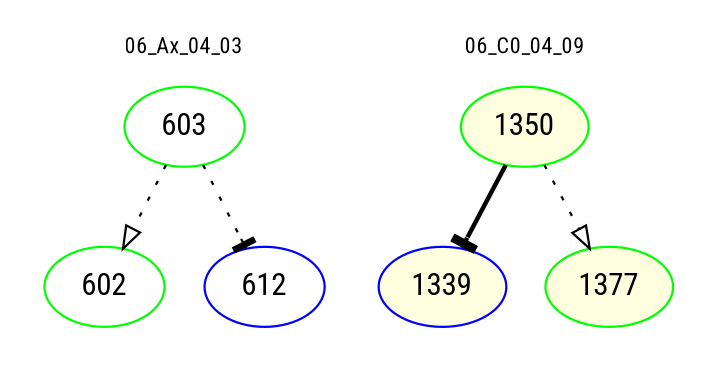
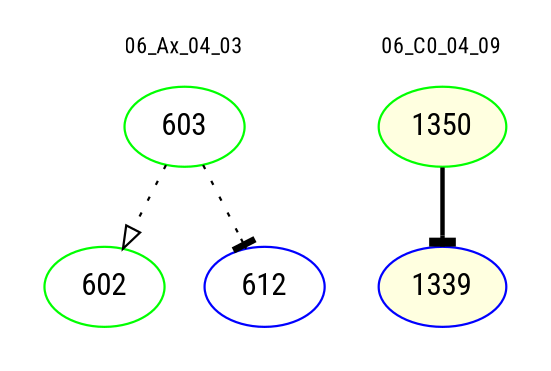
(609, 287) -> none
